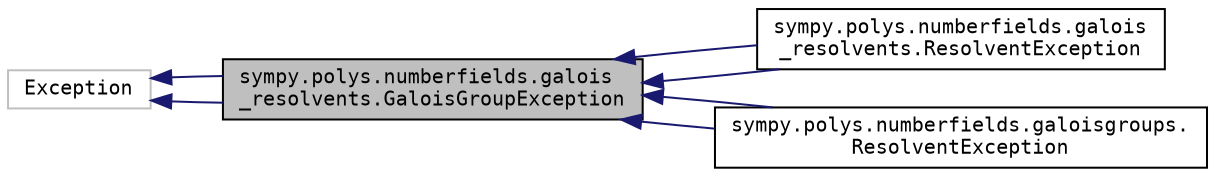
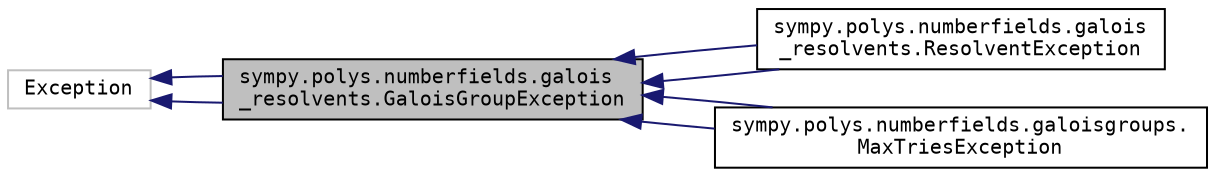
(961, 138) -> (961, 138)
